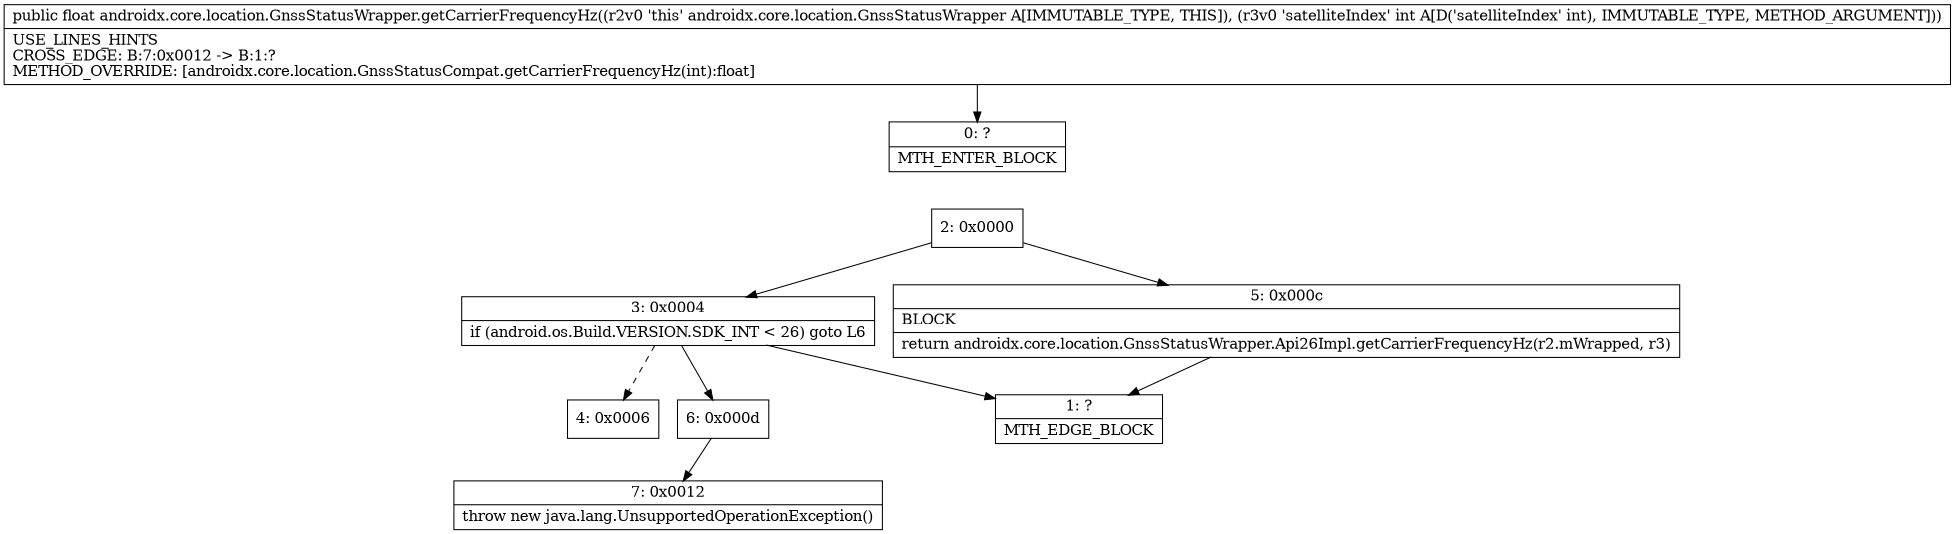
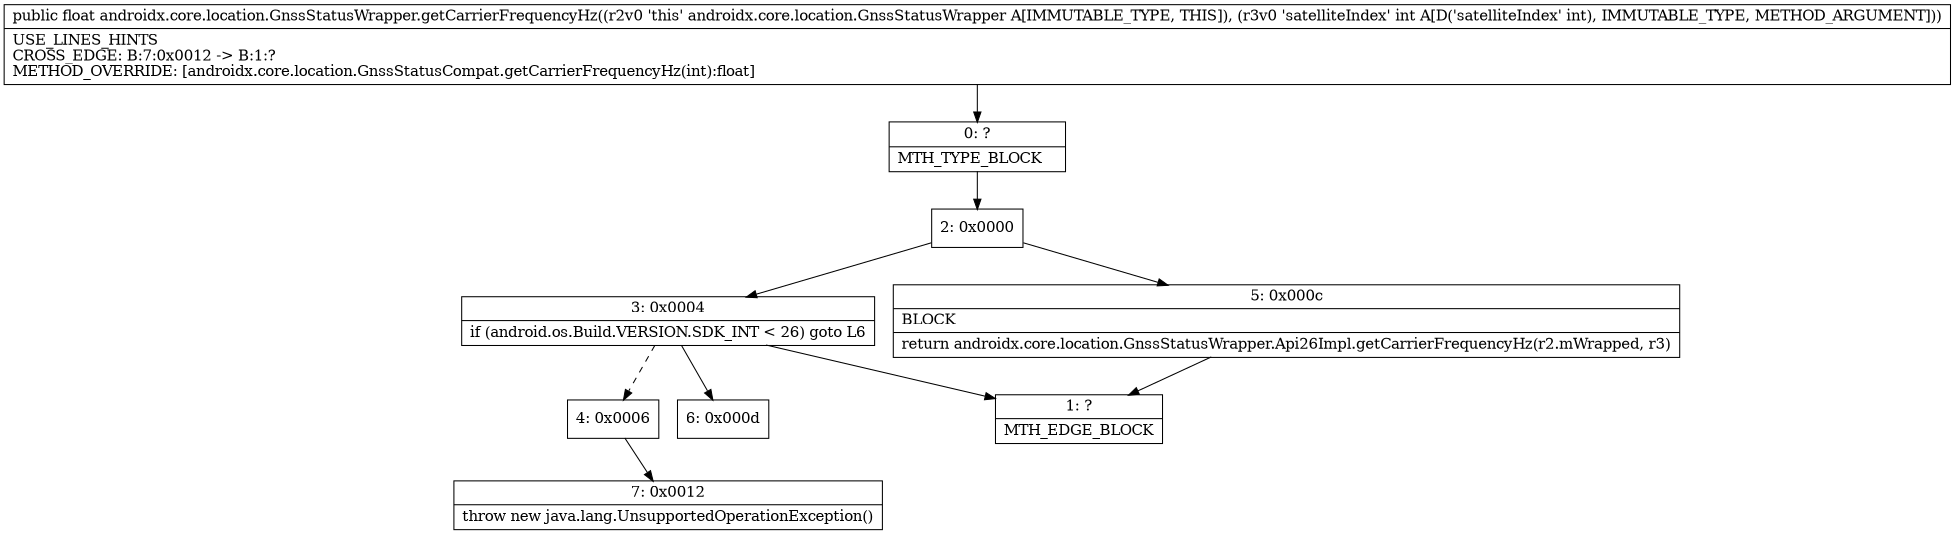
(977, 159) -> (970, 159)
none -> (977, 185)
(700, 455) -> (636, 455)
